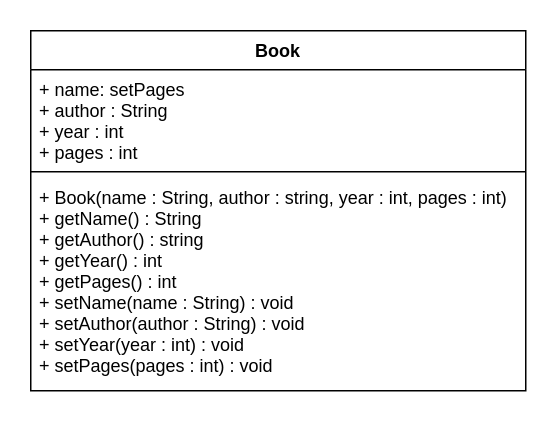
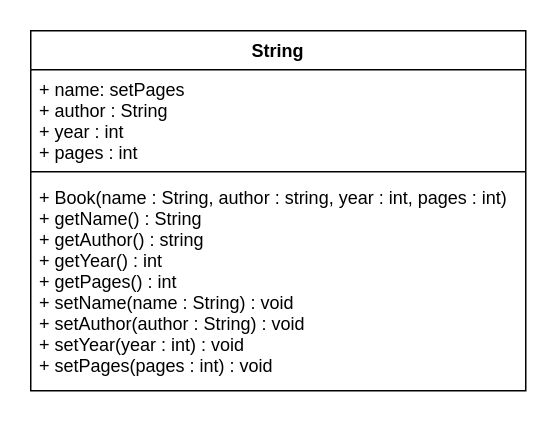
(278, 51) -> (278, 51)
